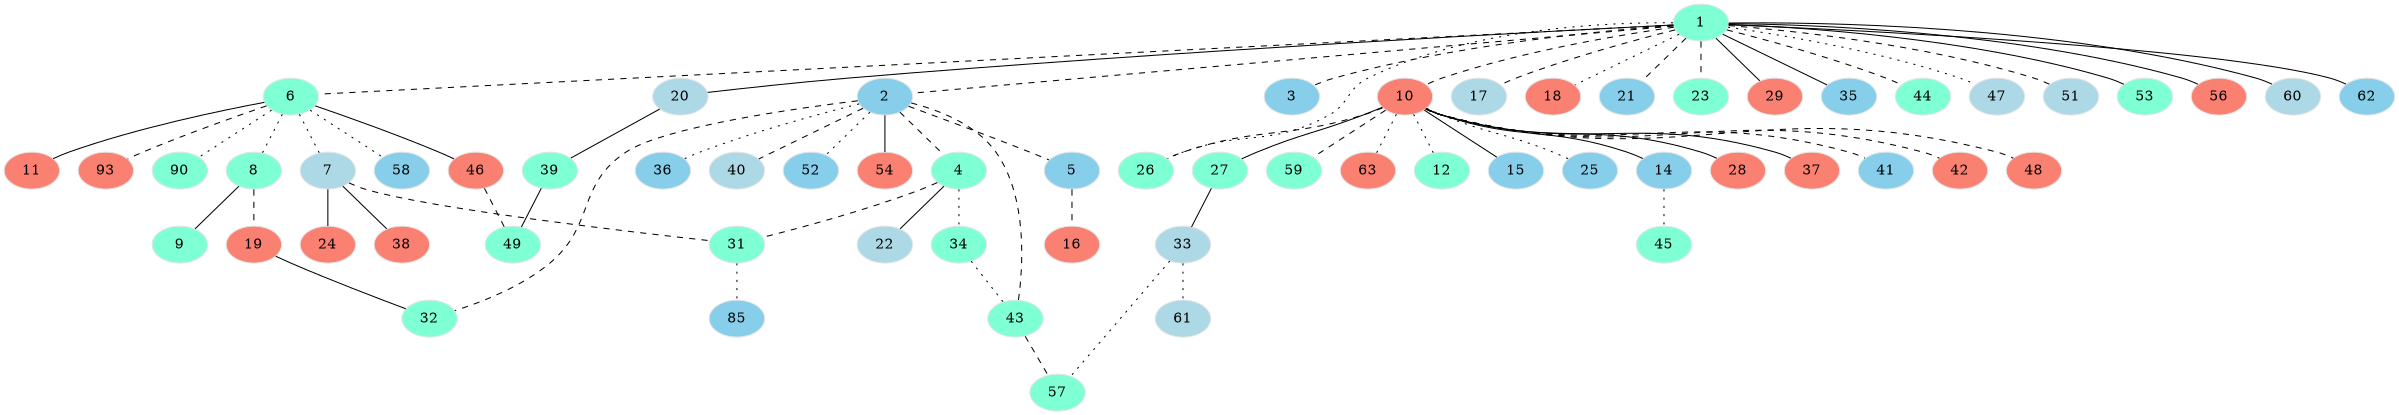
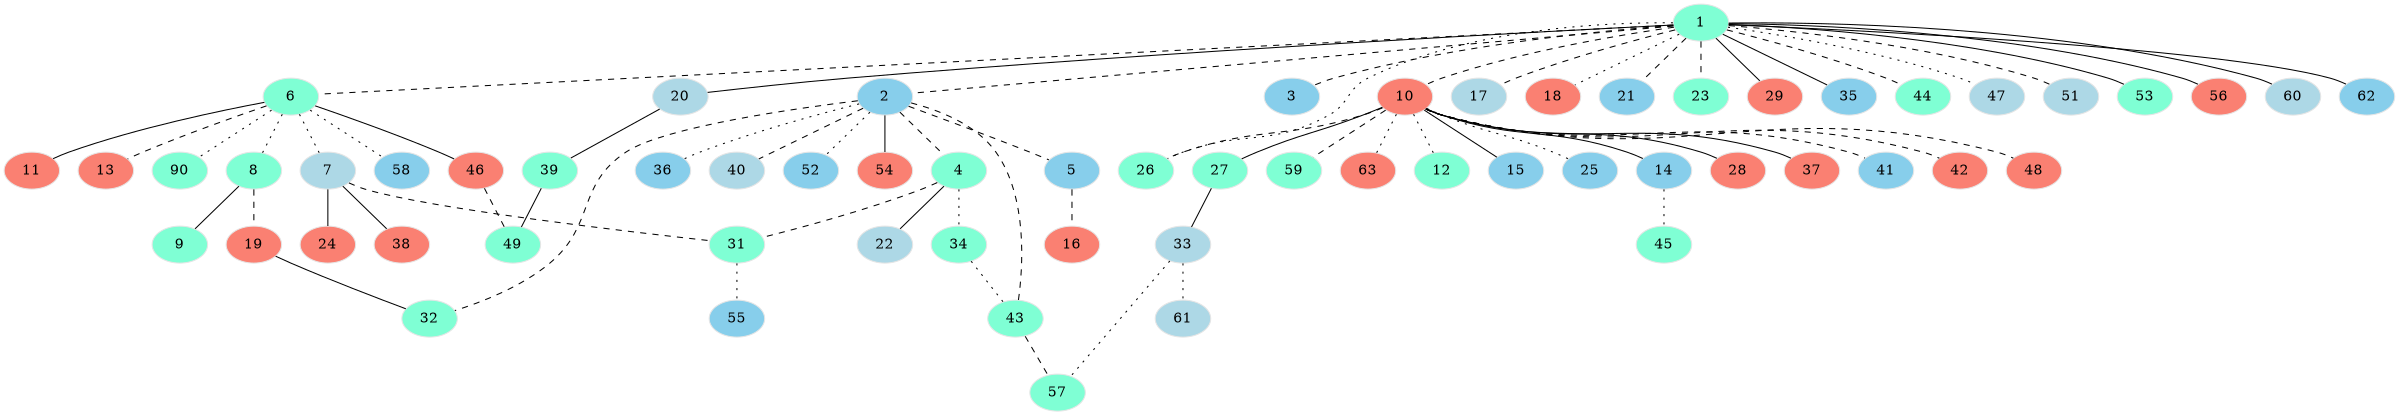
(106, 171) -> (106, 171)
(737, 319) -> (737, 319)
